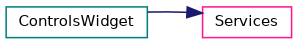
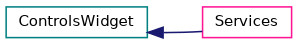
(167, 12) -> (183, 32)
